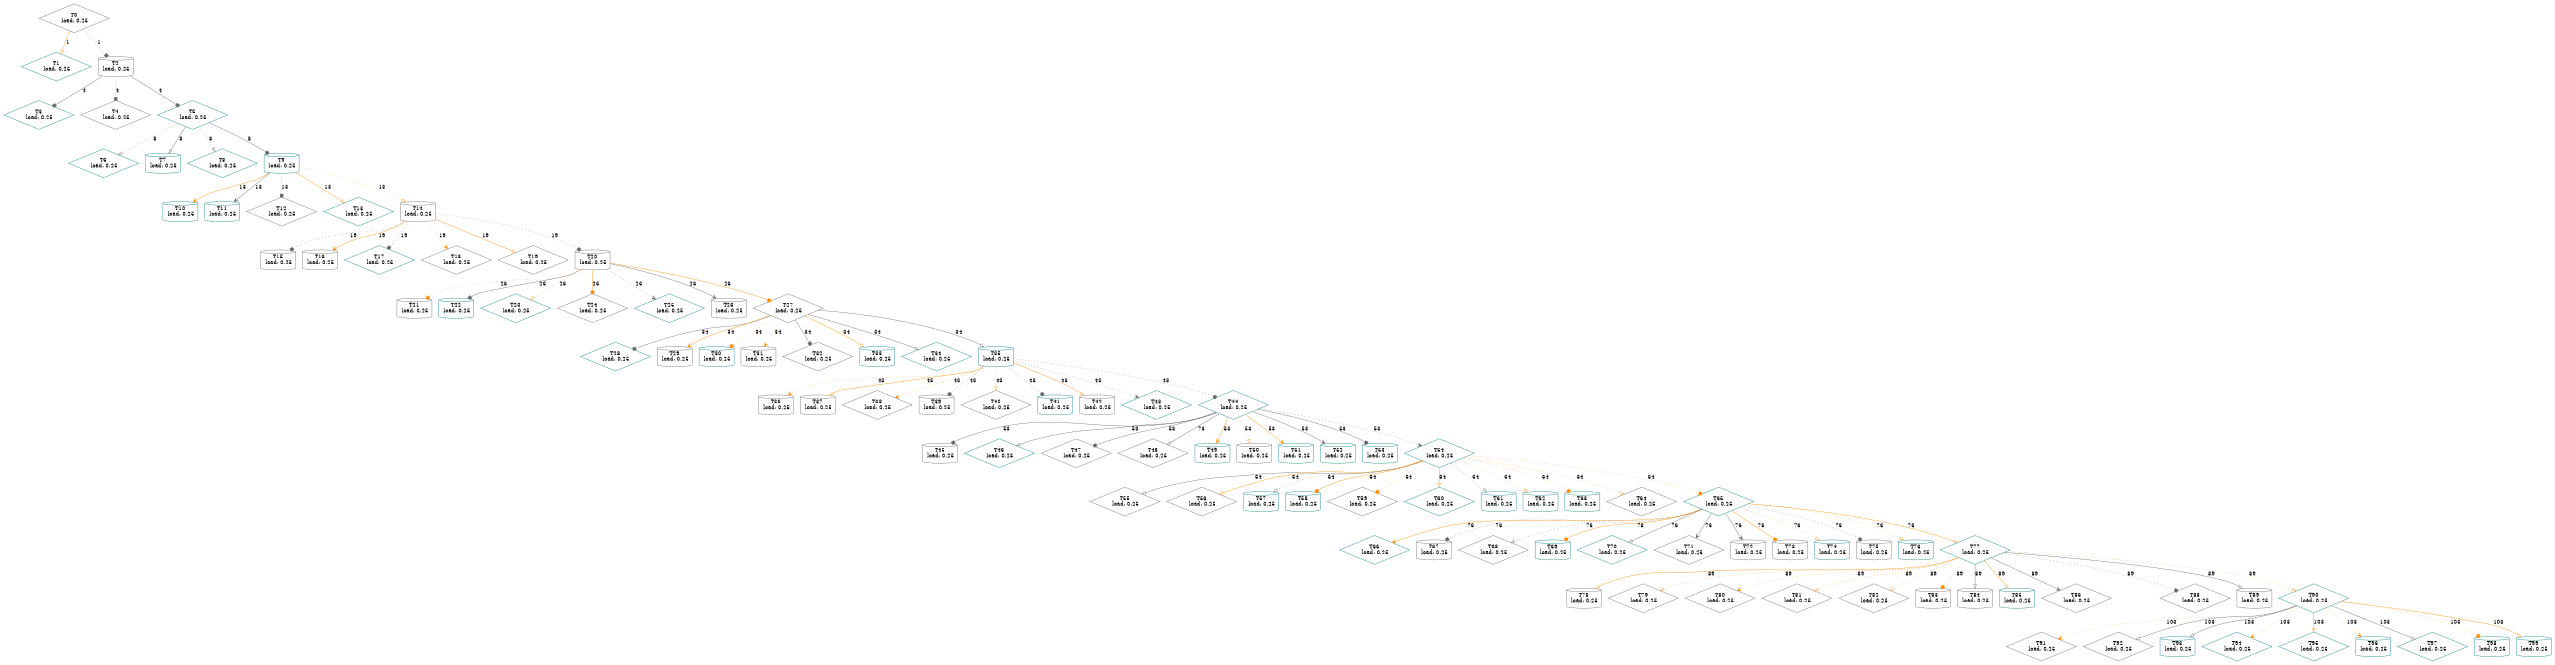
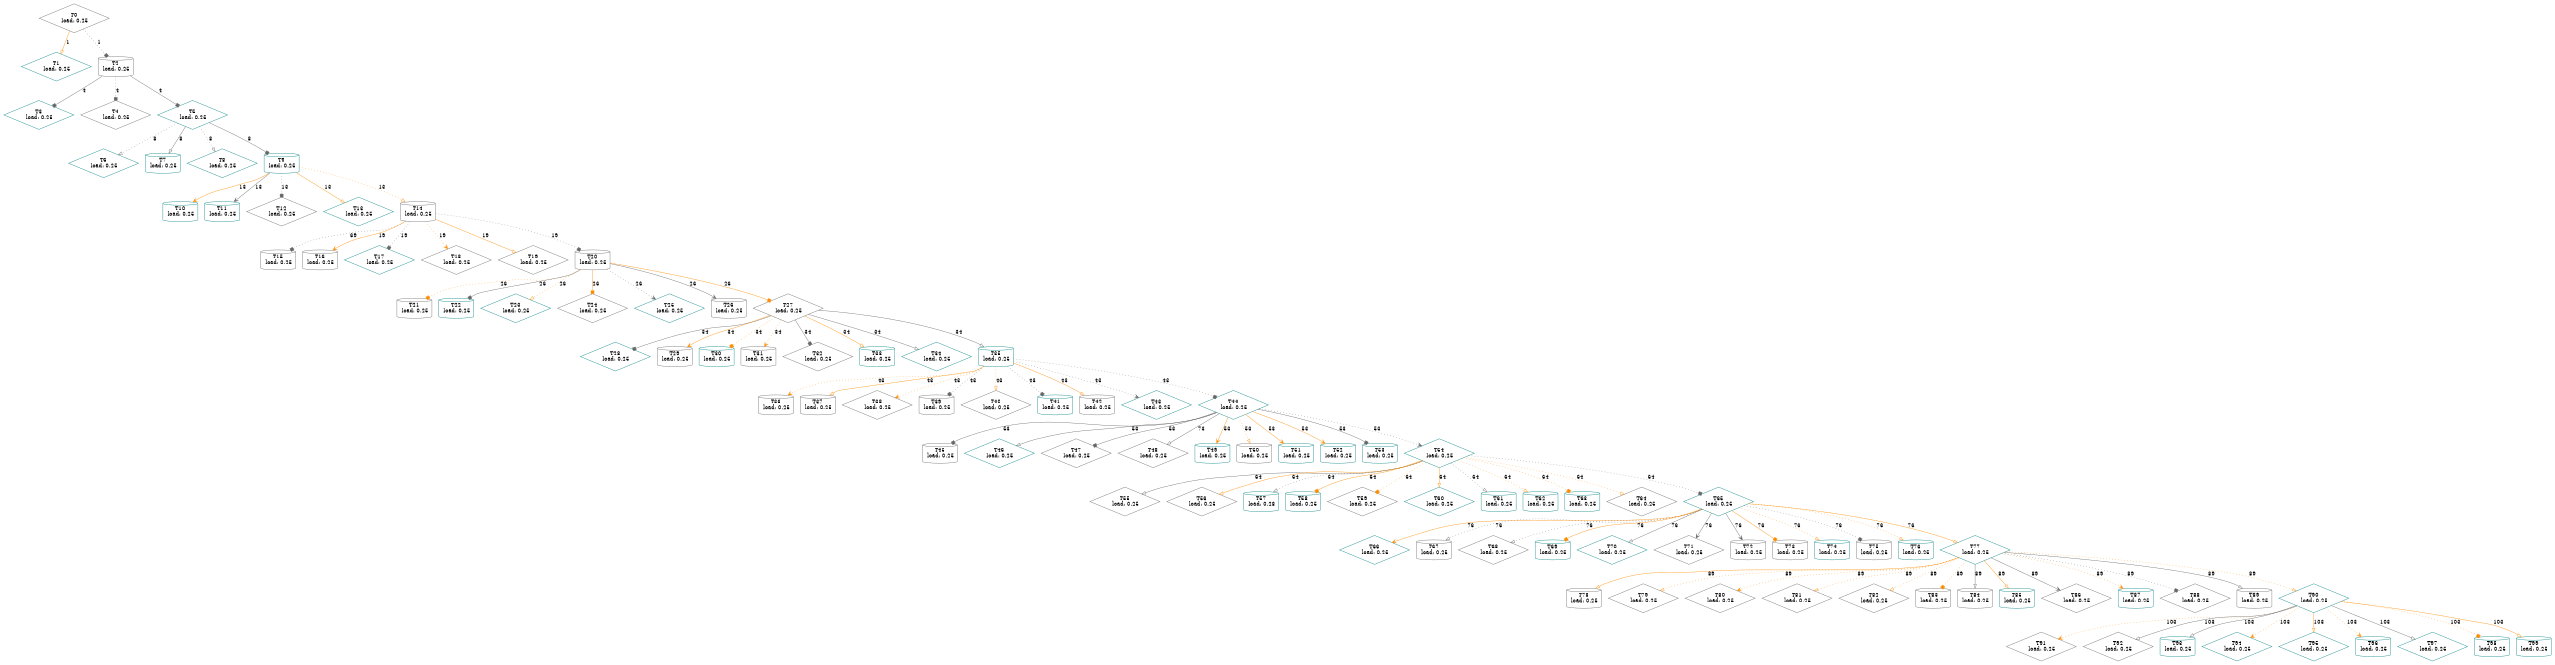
(354, 236) -> (354, 236)
(1288, 425) -> (1288, 425)
(1584, 469) -> (1584, 469)
(1261, 502) -> (1261, 502)
(1575, 521) -> (1575, 521)
none -> (2136, 598)
